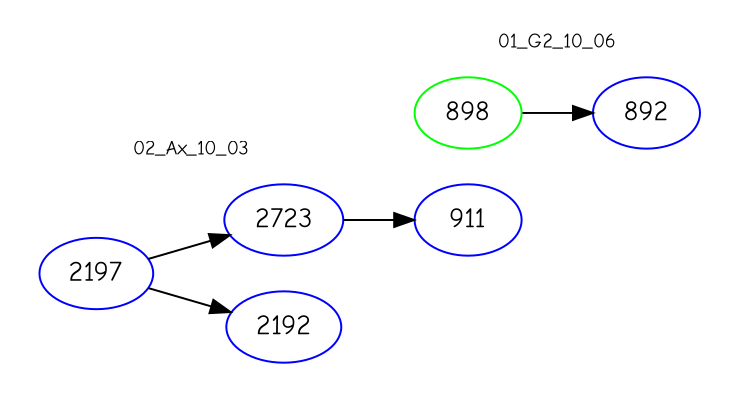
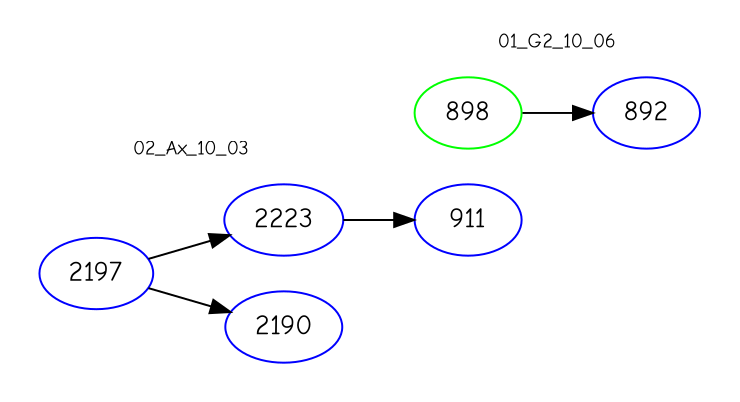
(284, 220) -> (284, 220)
(284, 327) -> (284, 327)
